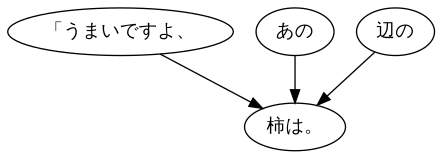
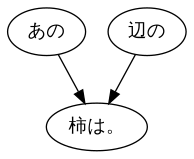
(121, 32) -> none
